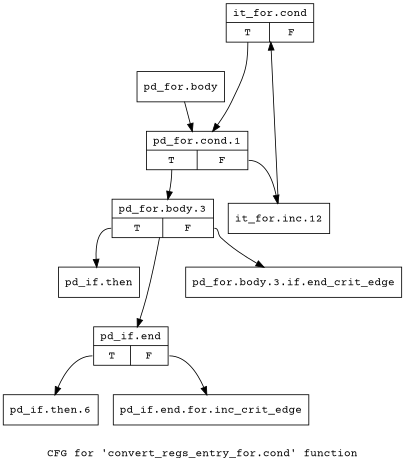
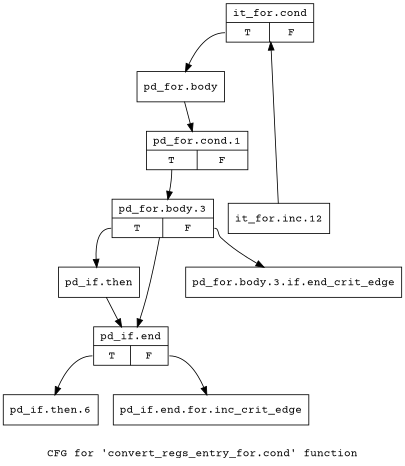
(239, 86) -> (203, 43)
(268, 173) -> none
none -> (112, 308)
